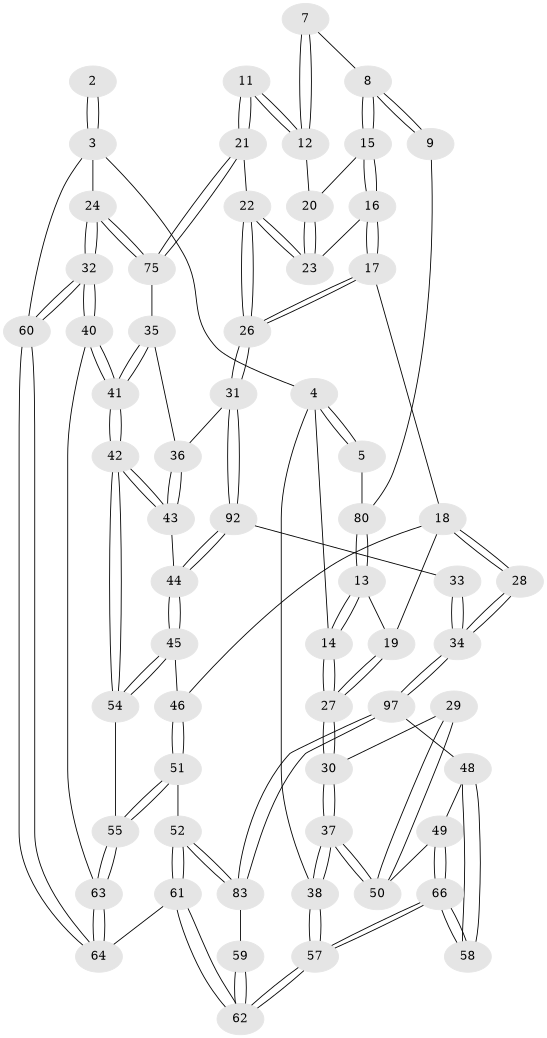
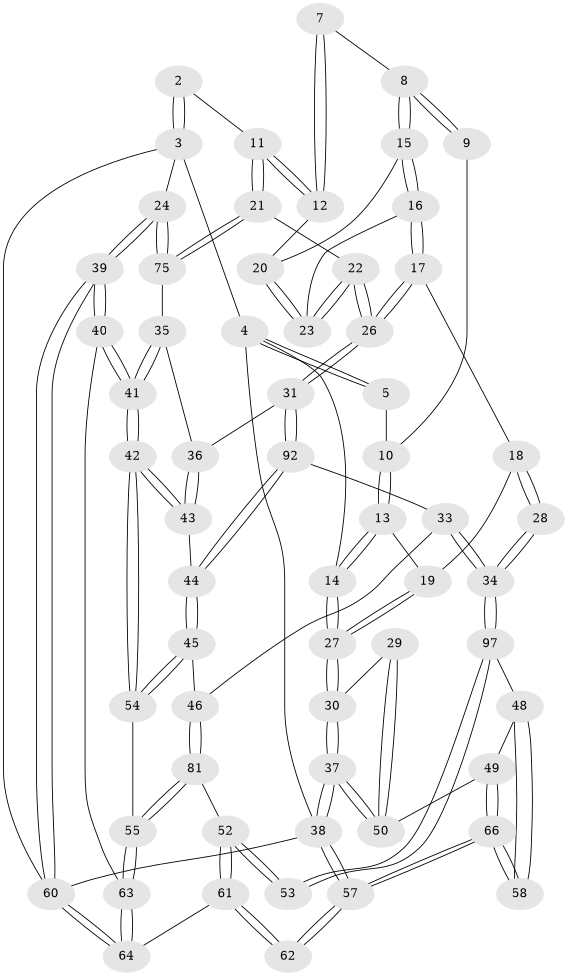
none -> (218, 113)
(89, 269) -> (100, 269)
(362, 519) -> (386, 457)
(294, 593) -> (318, 620)
(178, 769) -> (195, 769)
none -> (184, 860)
(240, 894) -> (288, 894)
(240, 957) -> none
